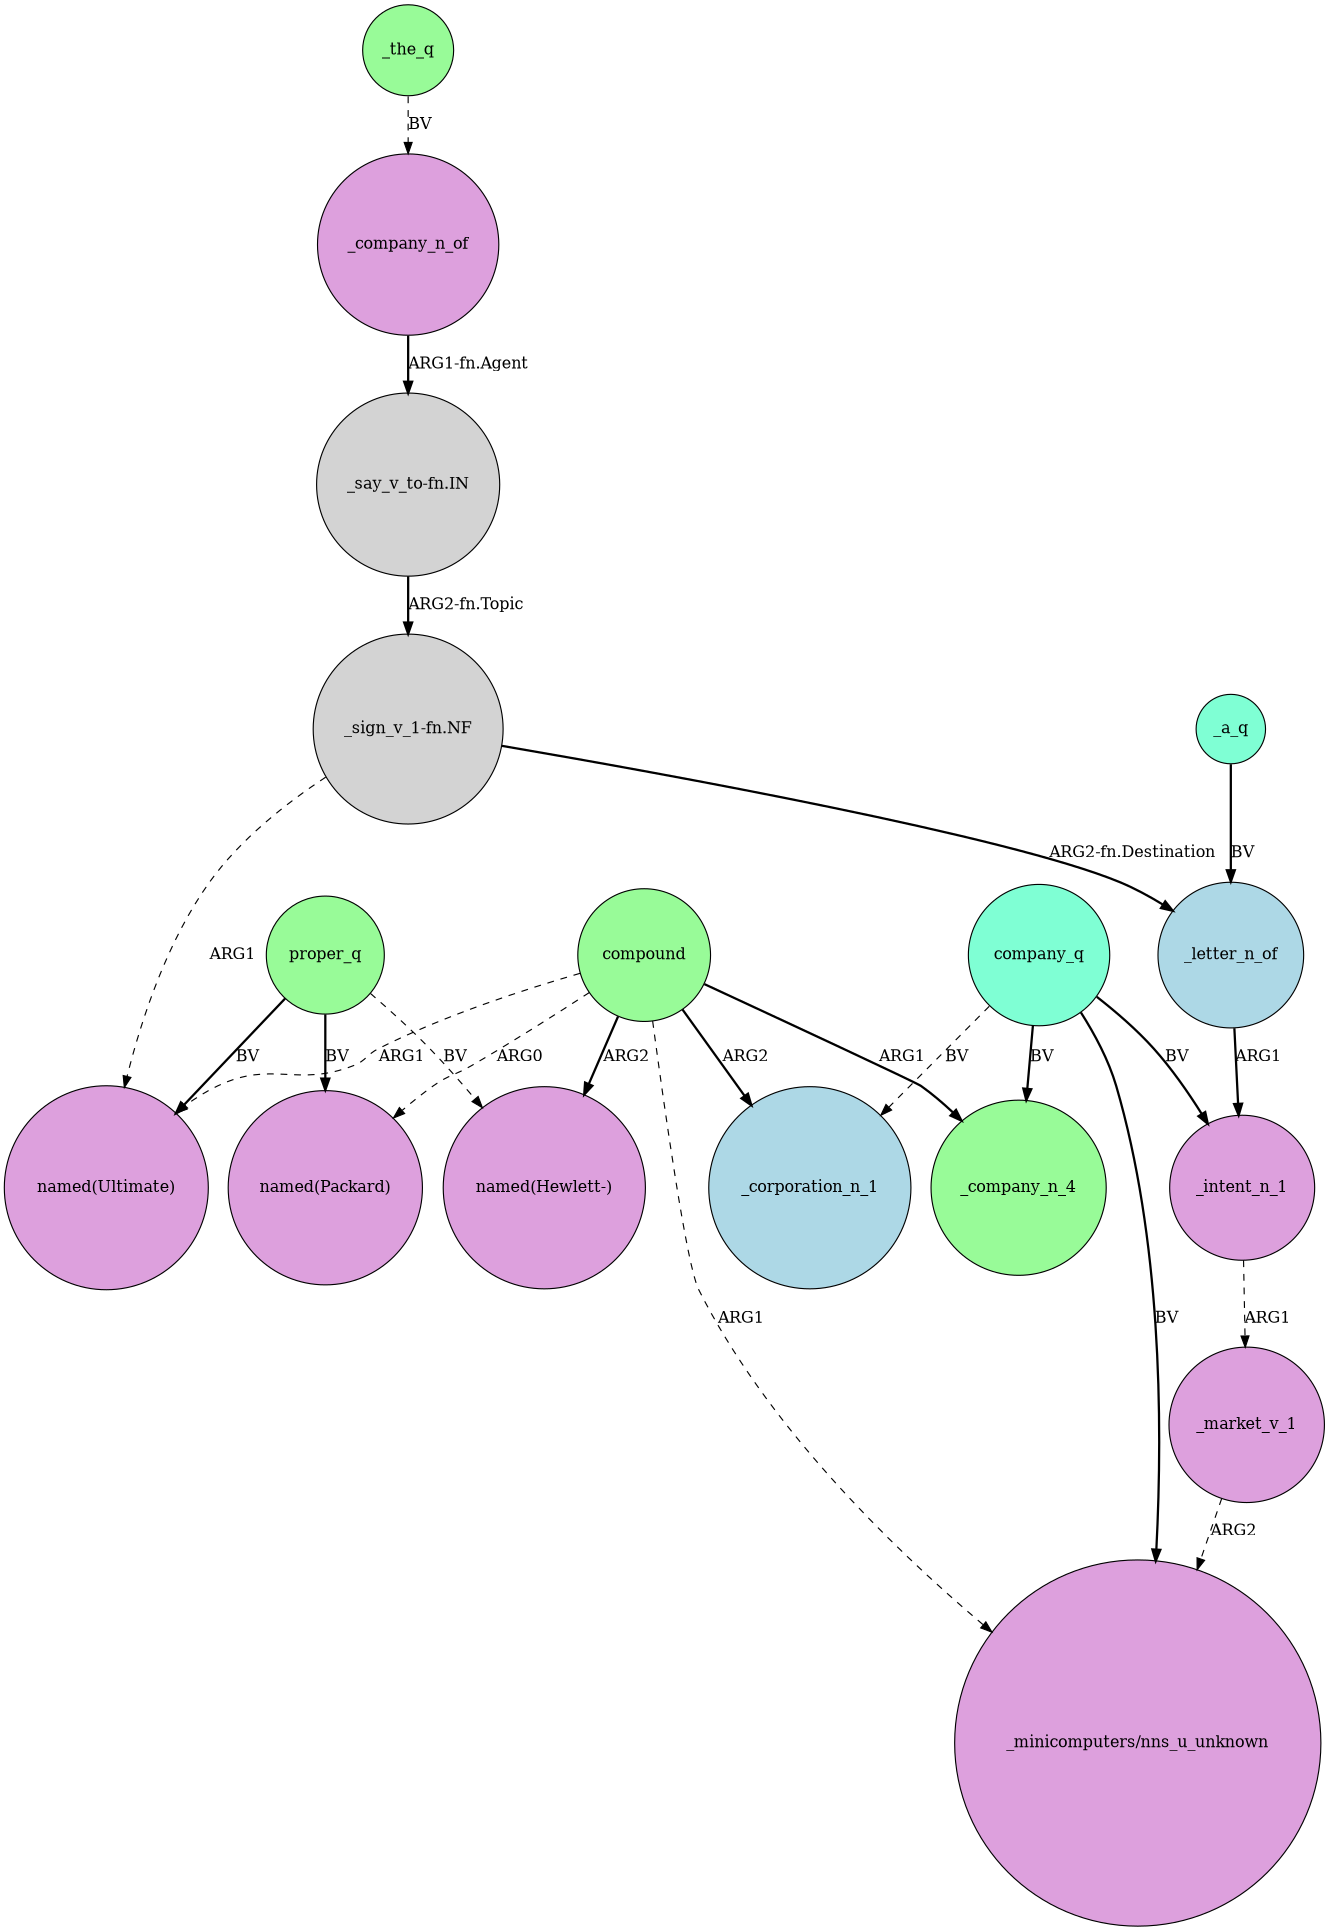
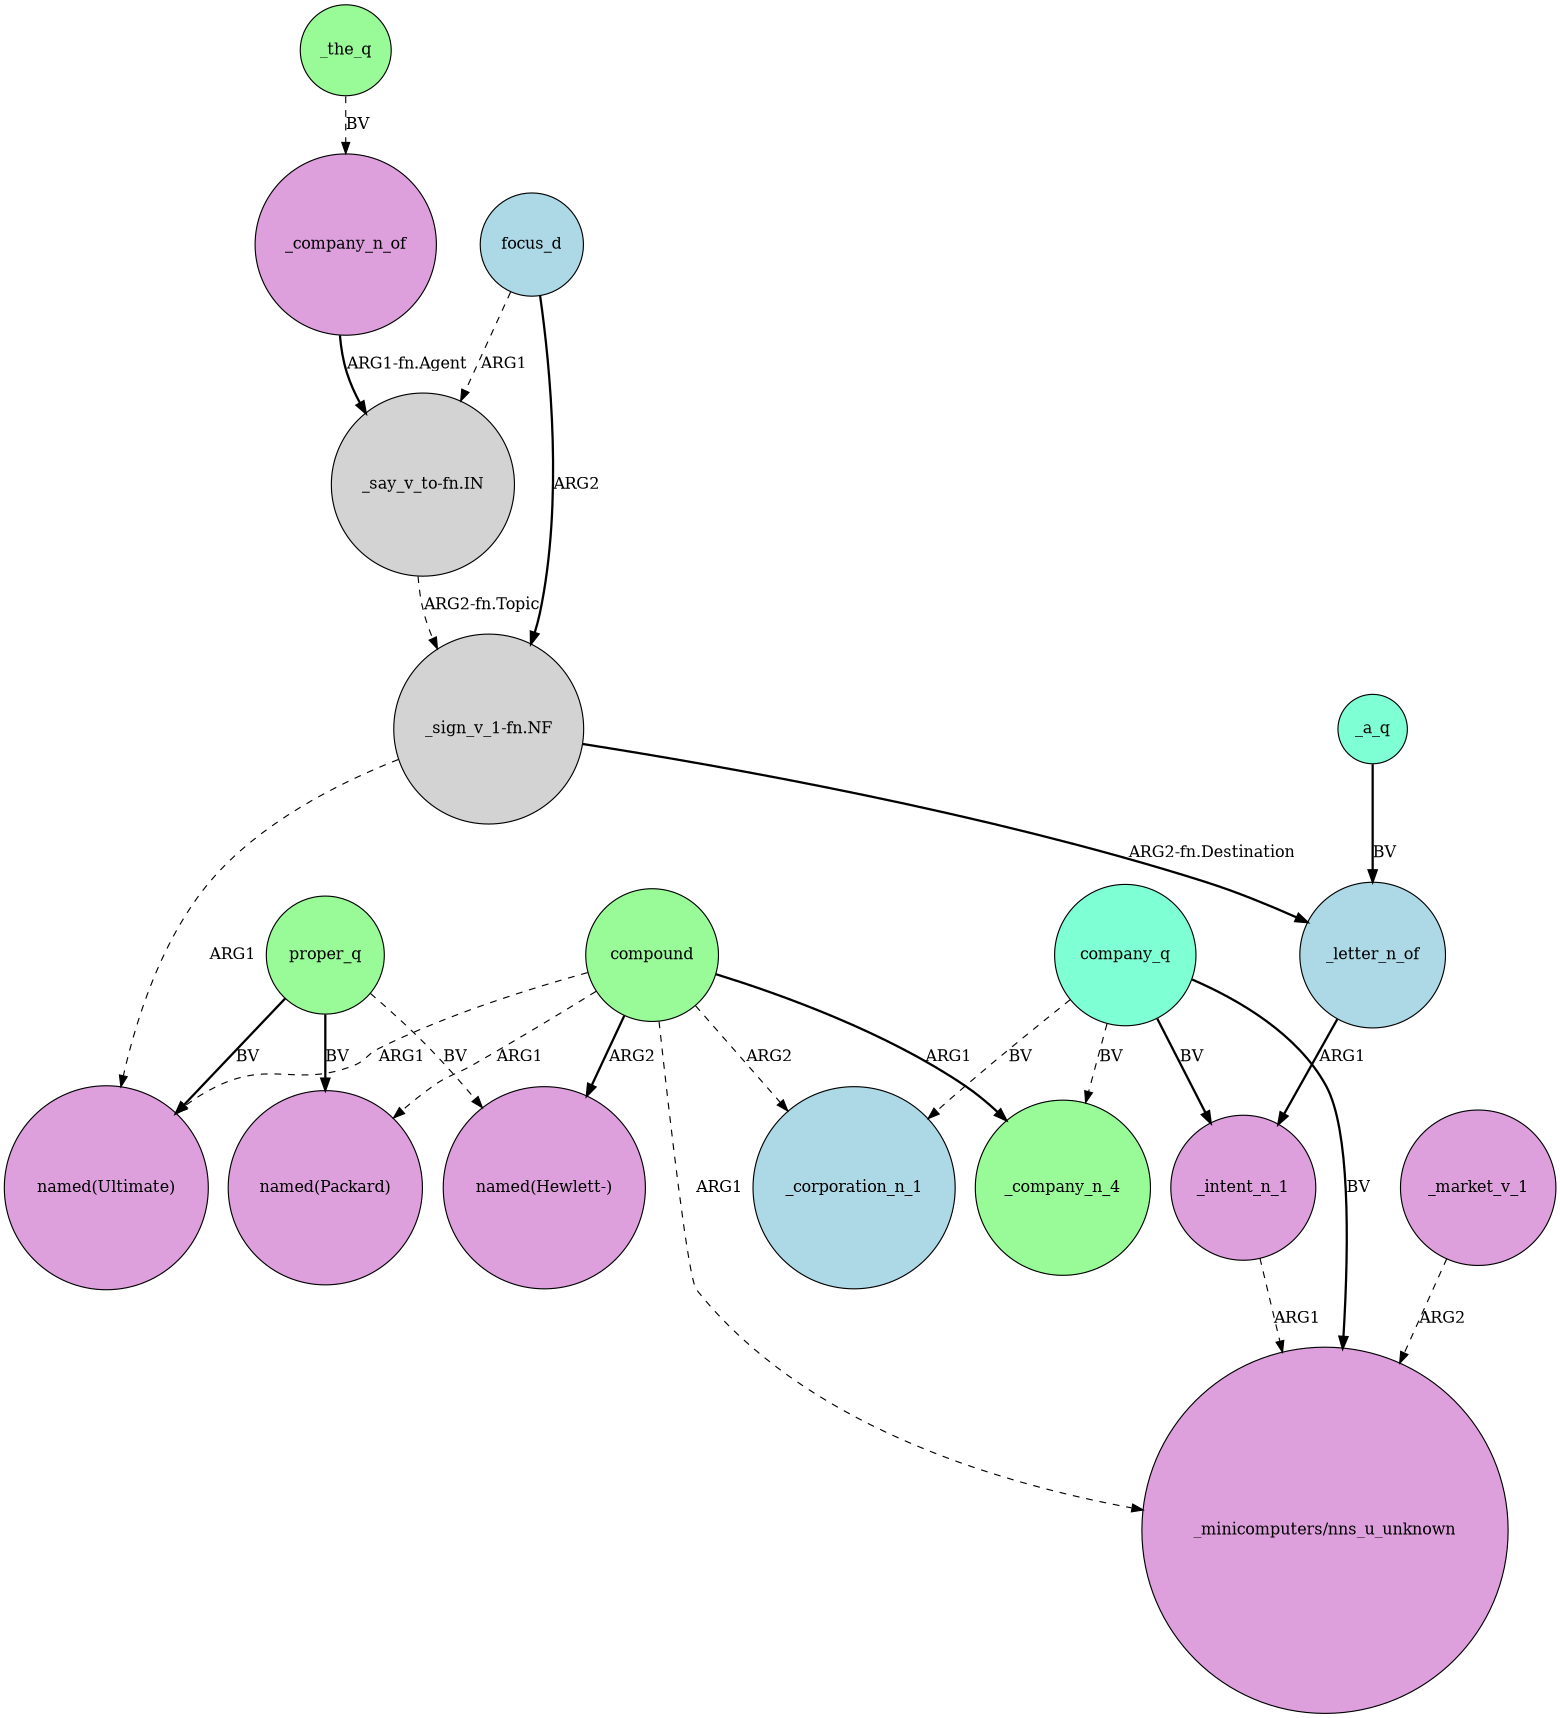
none -> (532, 245)
(408, 599) -> (423, 608)
(713, 1053) -> (738, 1054)
(520, 1057) -> (520, 1057)
(1030, 1057) -> (1098, 1058)
(1244, 1298) -> (1270, 1300)
